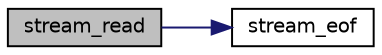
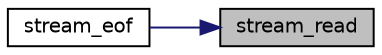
(186, 28) -> (175, 28)
